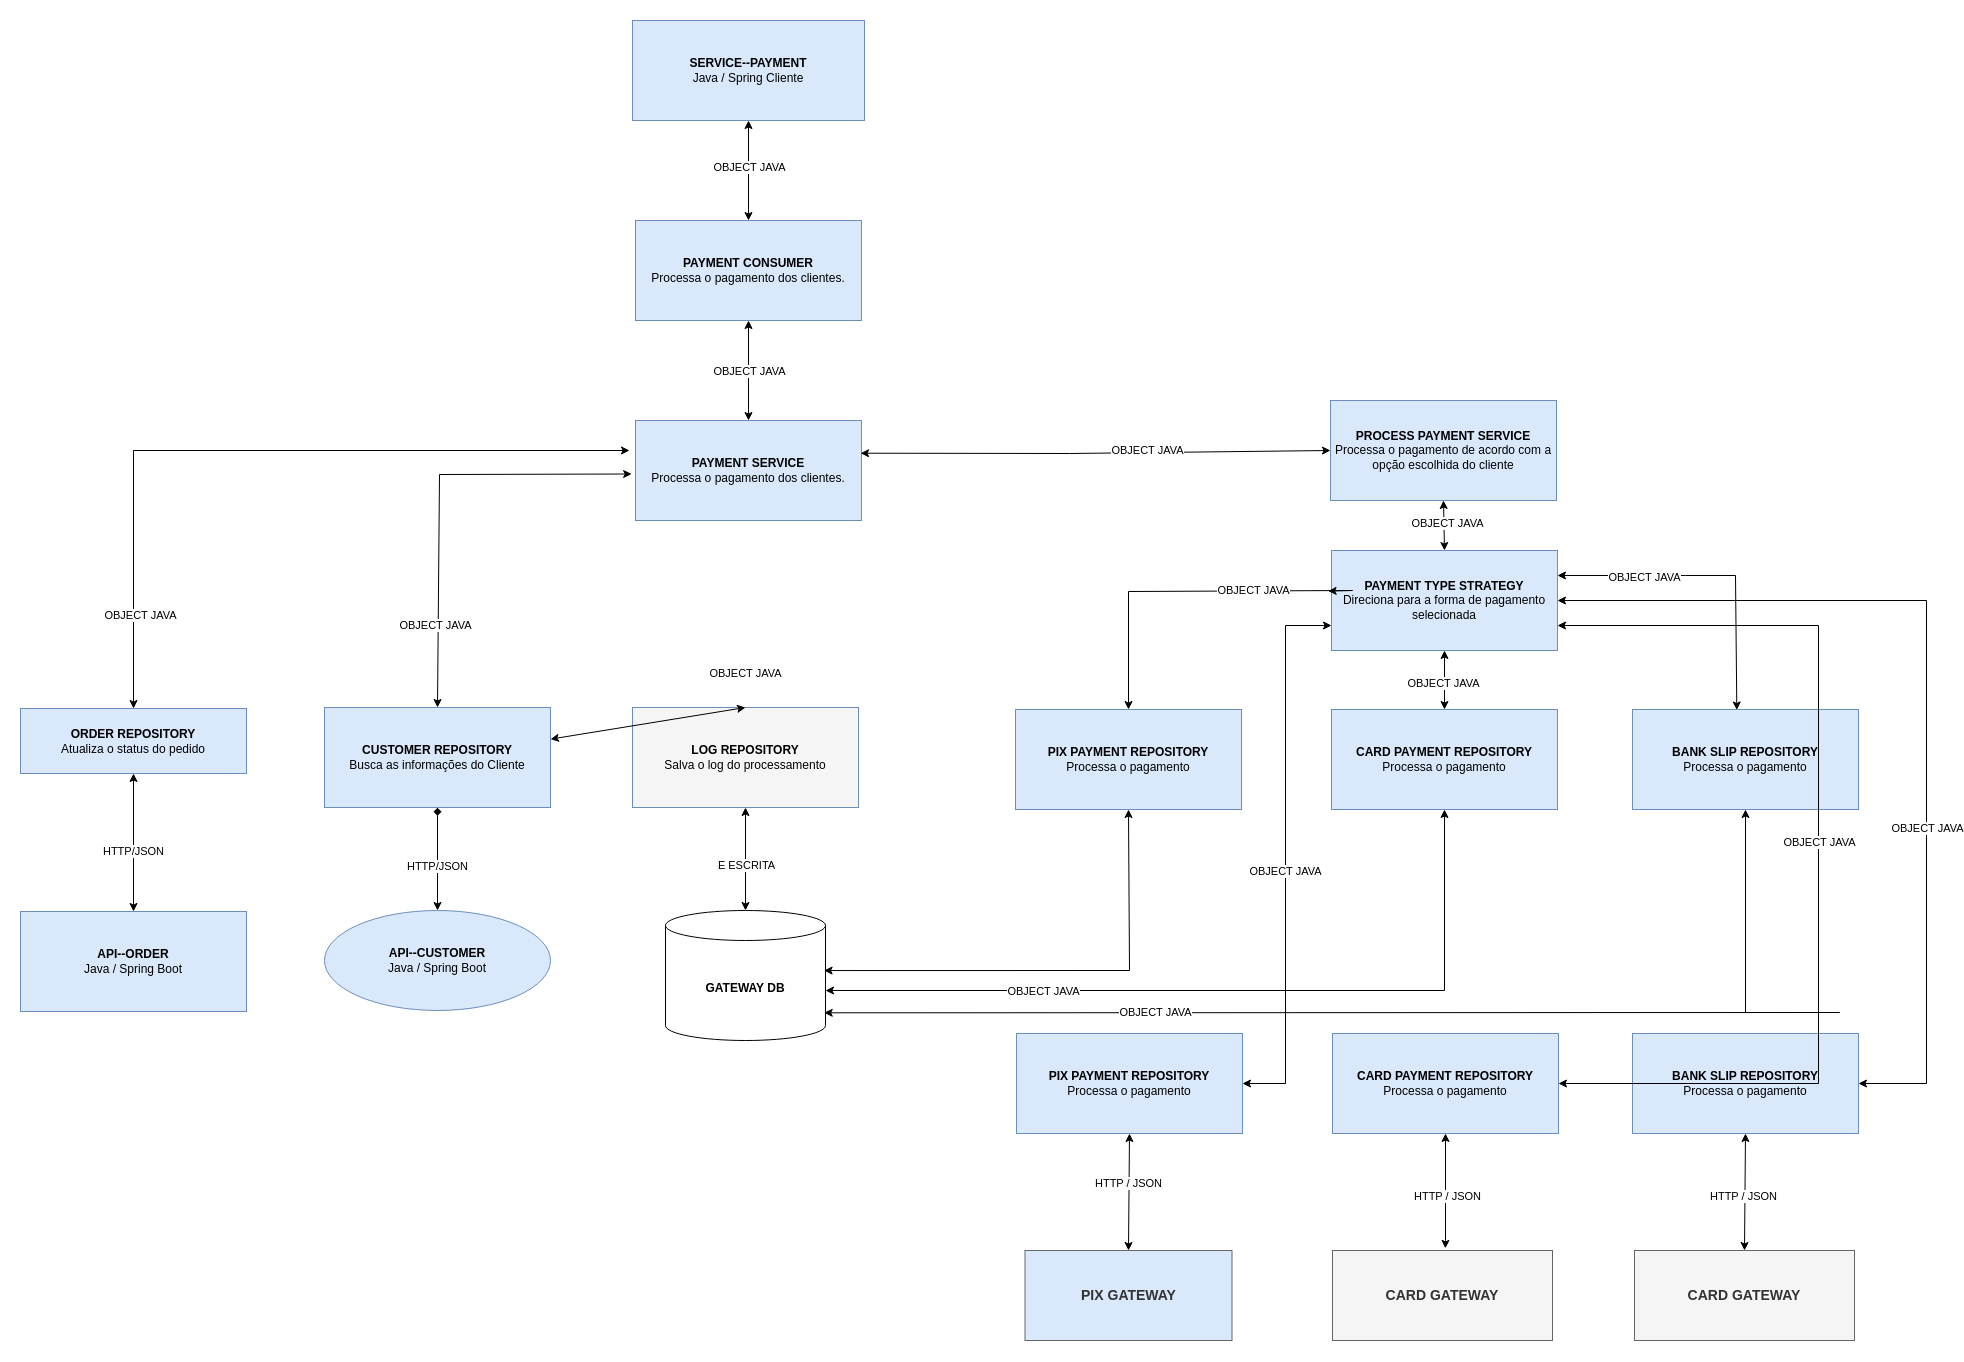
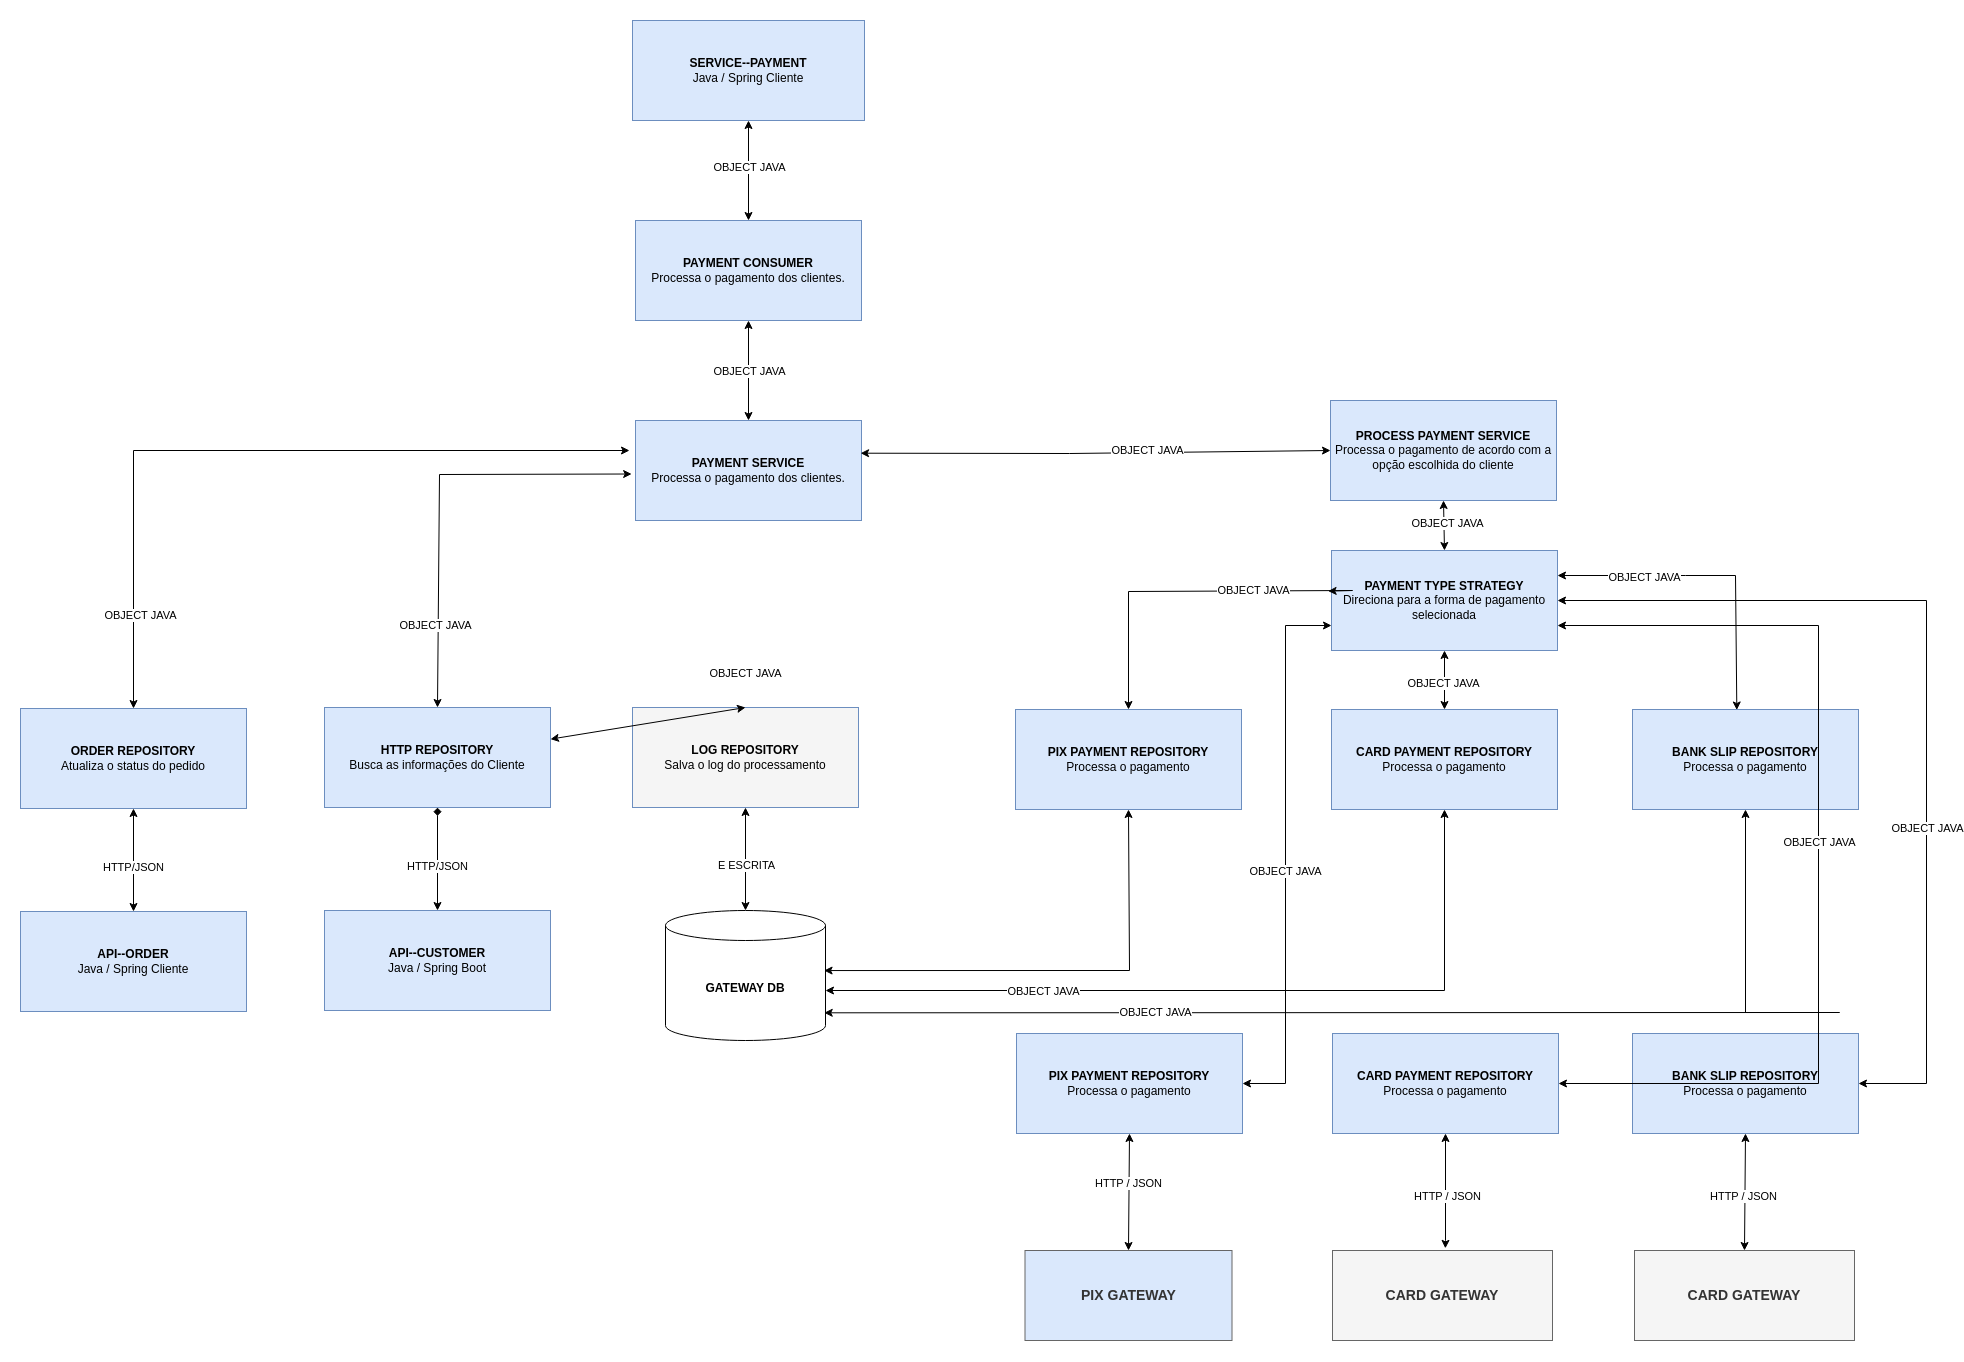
(134, 741) -> (134, 759)
(438, 758) -> (438, 758)
(438, 961) -> (438, 961)
(134, 962) -> (134, 962)
